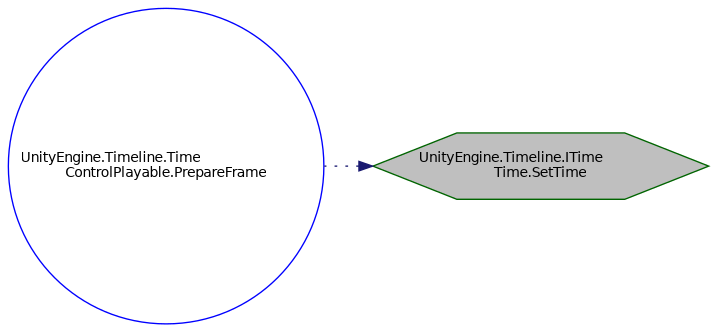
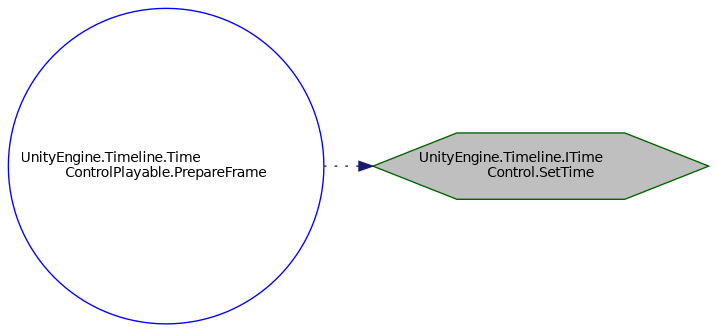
(541, 166) -> (541, 166)
